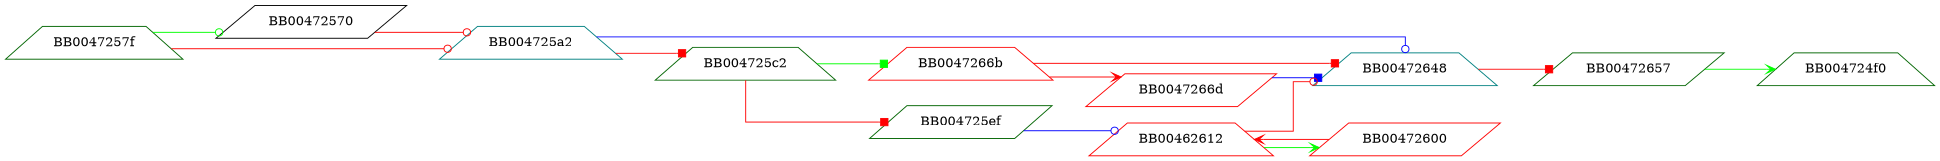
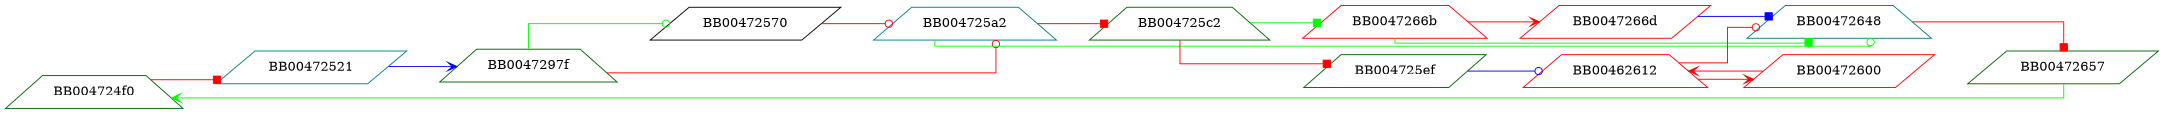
(1005, 37) -> (1377, 46)
(94, 43) -> (528, 66)
(1181, 63) -> (1600, 43)
none -> (311, 67)
(1287, 148) -> (1721, 79)
